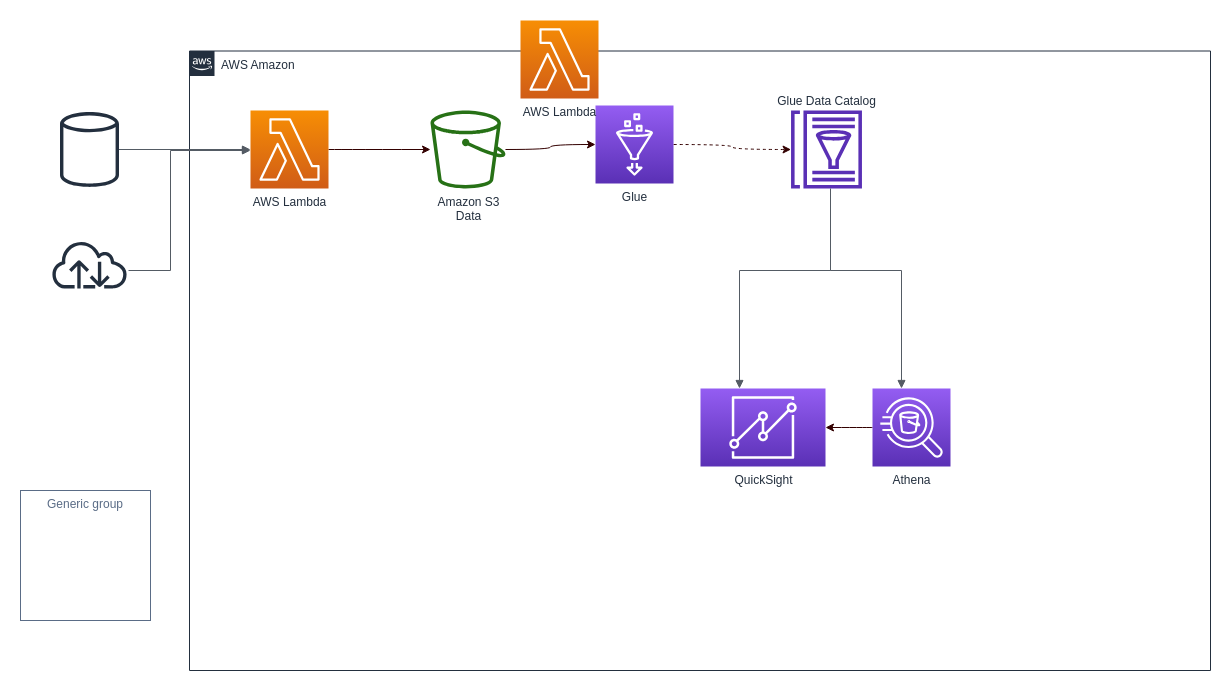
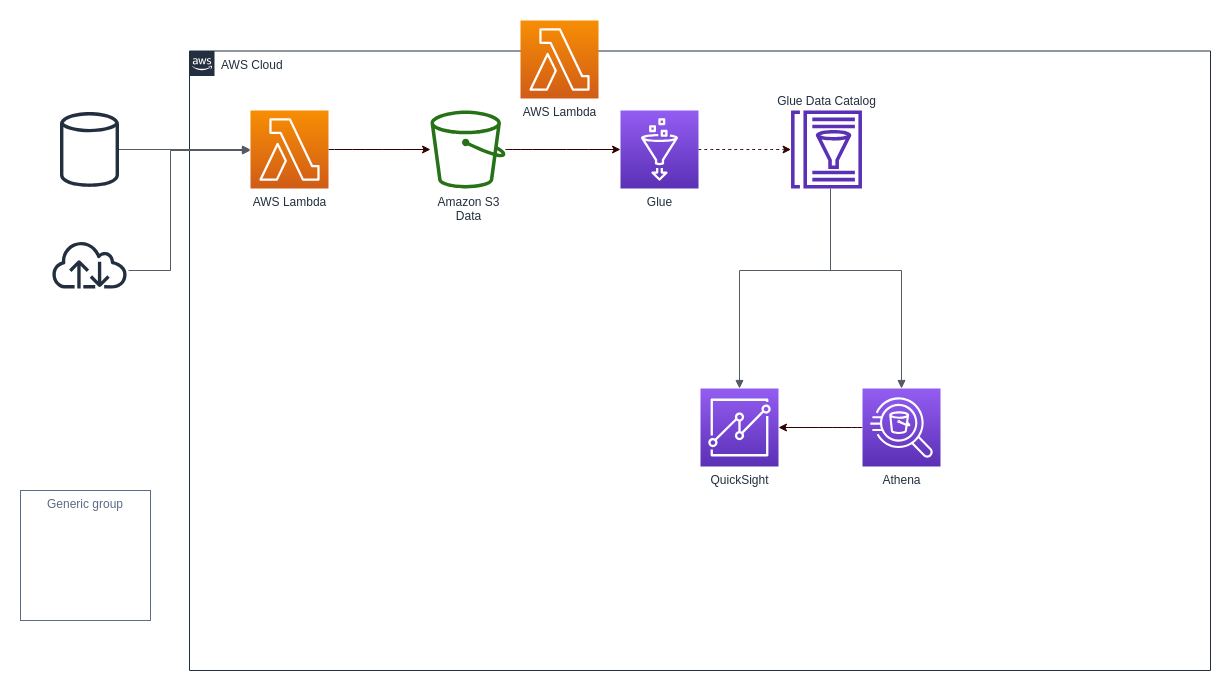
(254, 66) -> (249, 66)
(635, 145) -> (660, 150)
(763, 428) -> (740, 428)
(912, 428) -> (902, 428)
